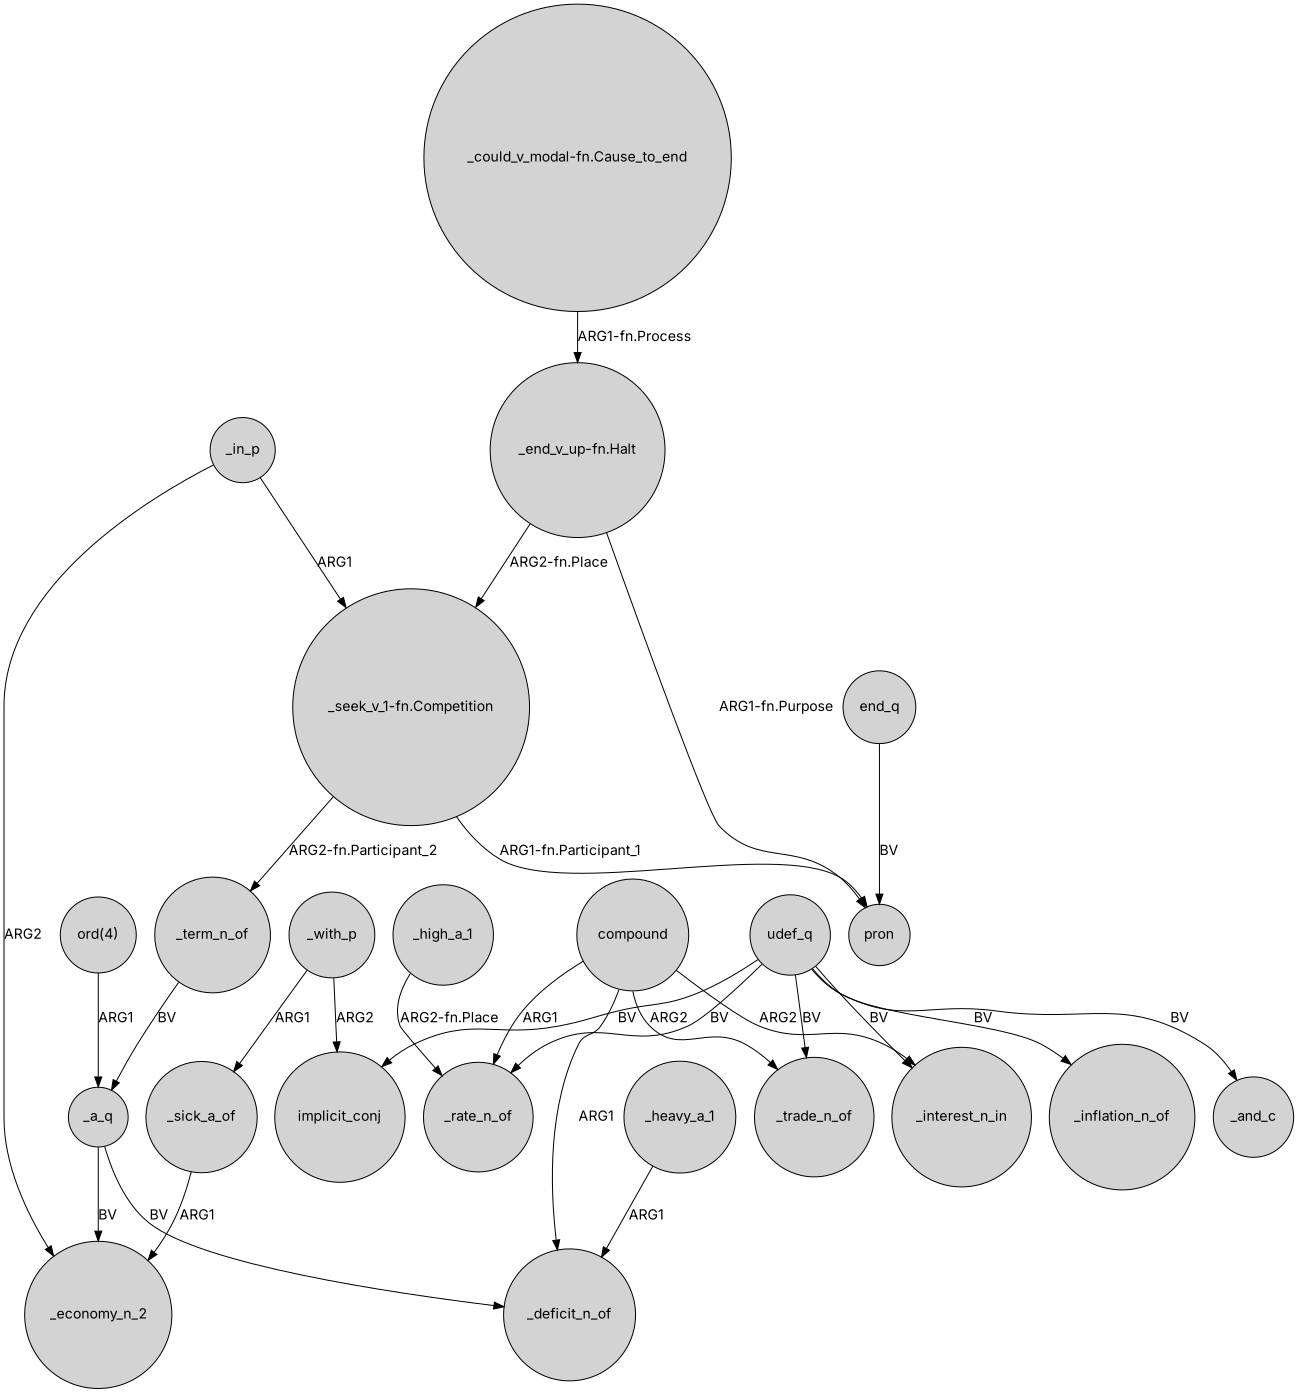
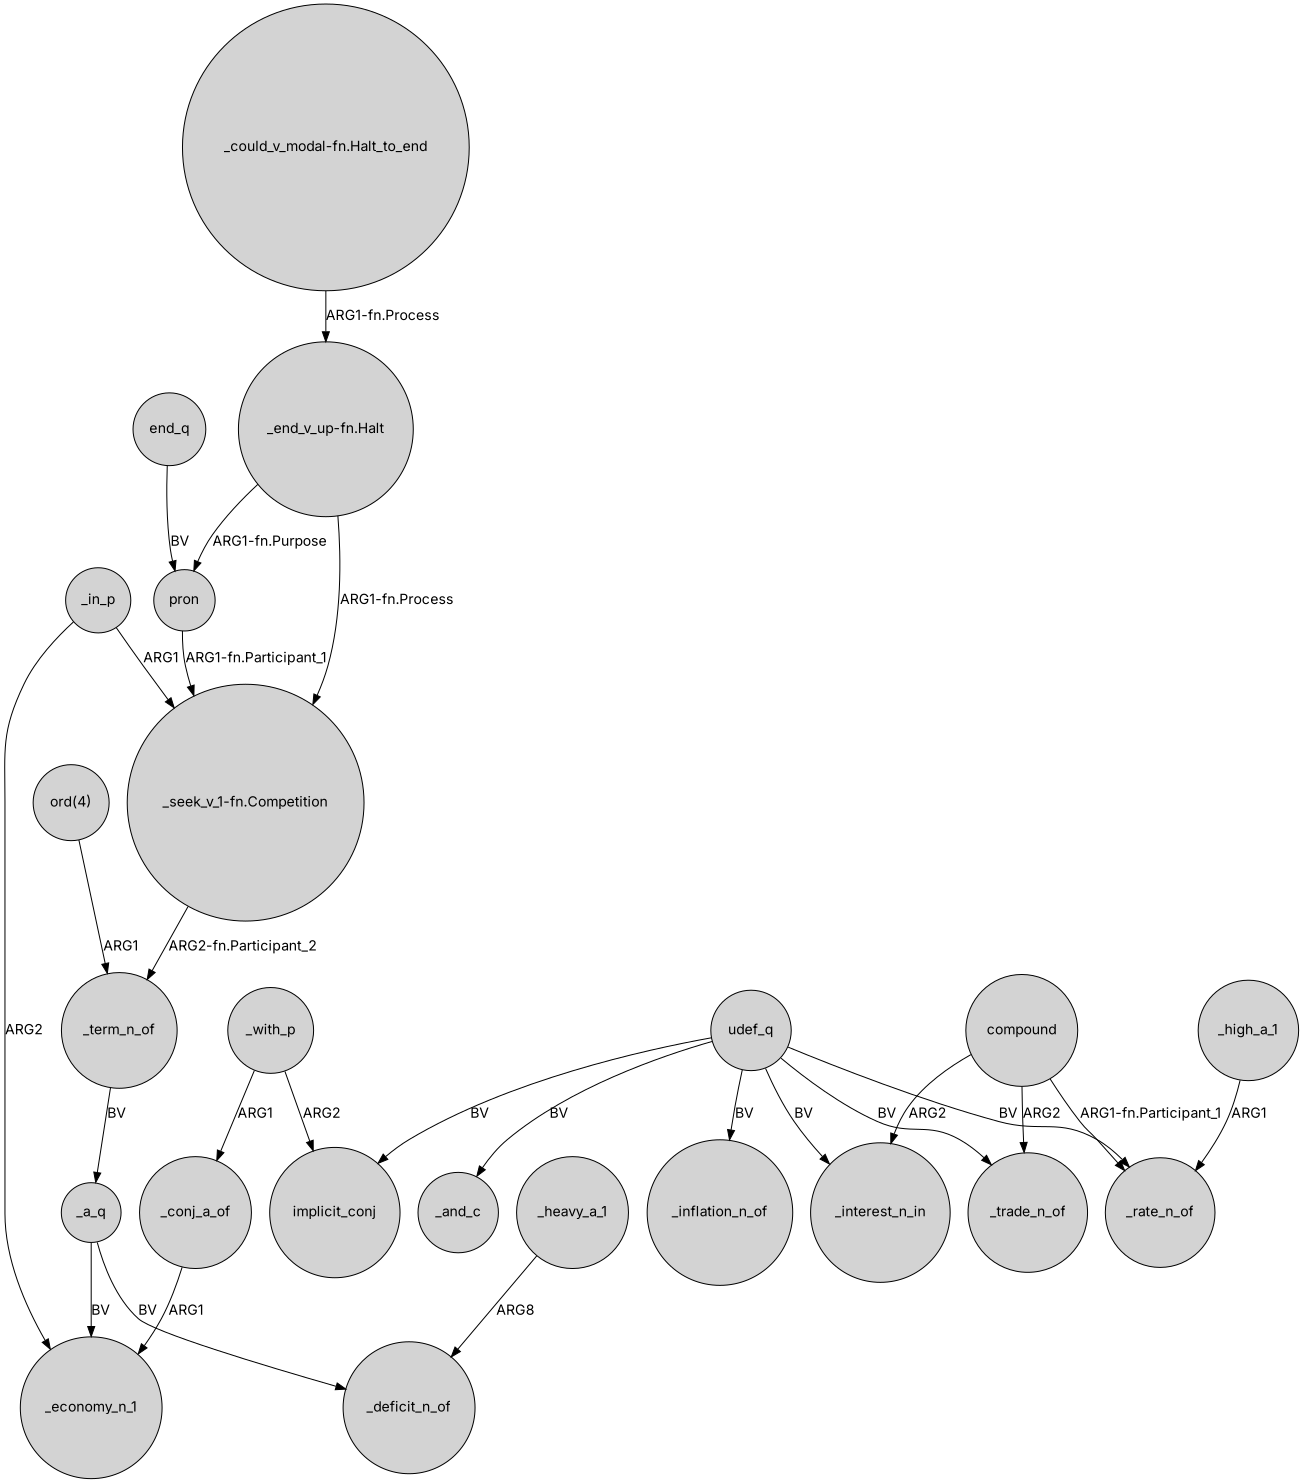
(578, 158) -> (326, 147)
(559, 563) -> (397, 600)
(655, 870) -> (184, 659)
(450, 1019) -> (1249, 1114)
(540, 1019) -> (1151, 1114)
(98, 1025) -> (92, 902)
(559, 1106) -> none
(202, 1117) -> (195, 1213)
(647, 1216) -> (516, 1311)
(98, 1315) -> (91, 1408)
